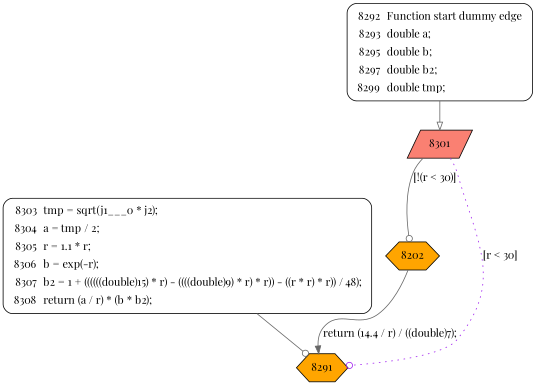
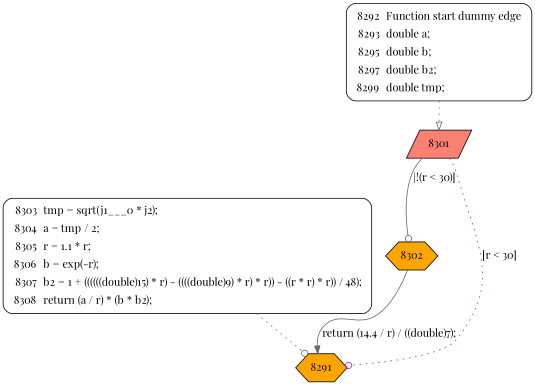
(440, 112) -> (439, 112)
(413, 256) -> (412, 256)
(280, 332) -> (279, 332)
